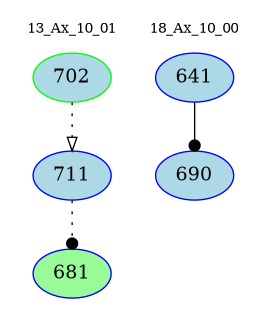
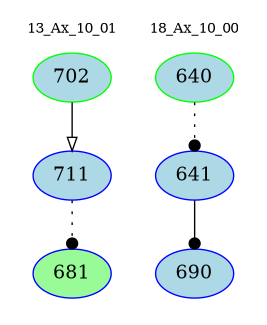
none -> (195, 78)
(72, 120) -> (72, 120)
